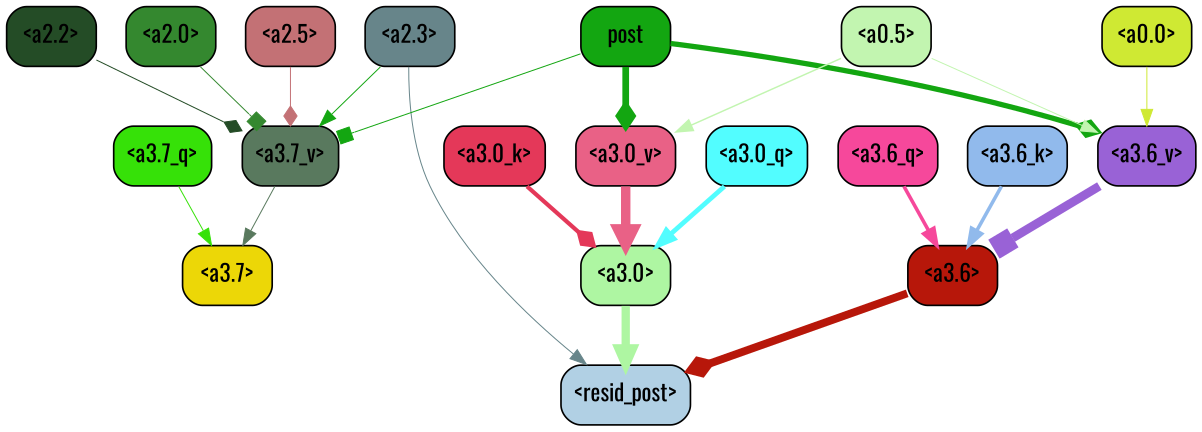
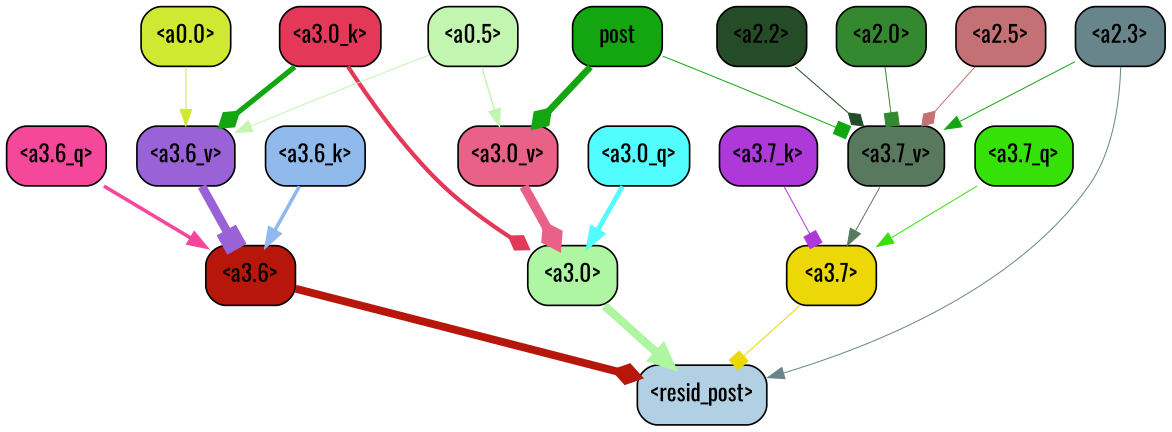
(876, 77) -> (266, 90)
none -> (768, 156)
(626, 208) -> (535, 207)
none -> (773, 330)
